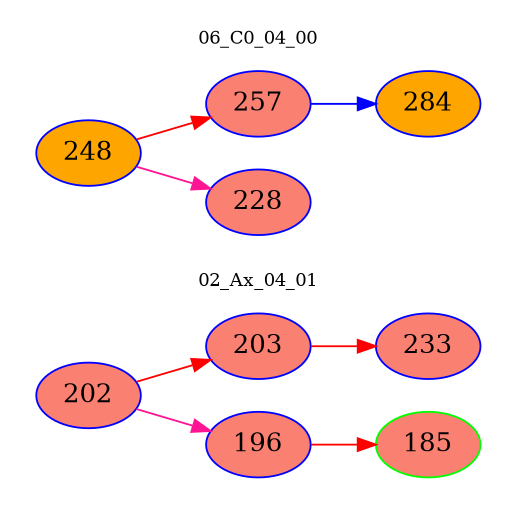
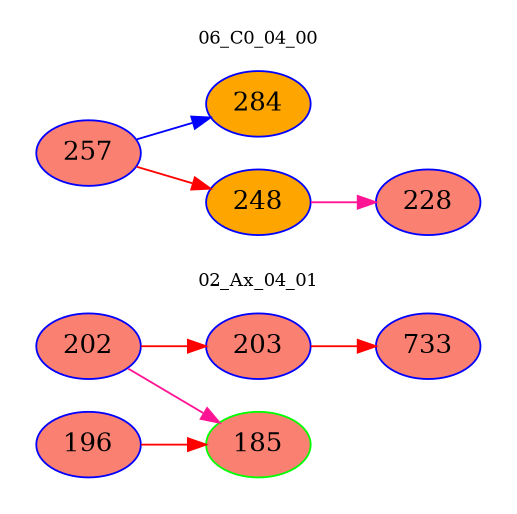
(165, 131) -> (165, 175)
(428, 346) -> (428, 346)
(165, 417) -> (166, 391)
